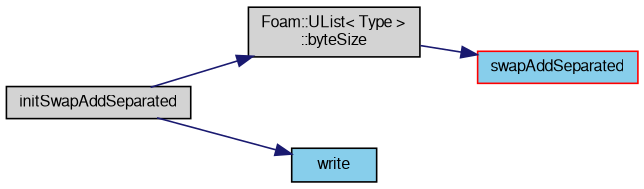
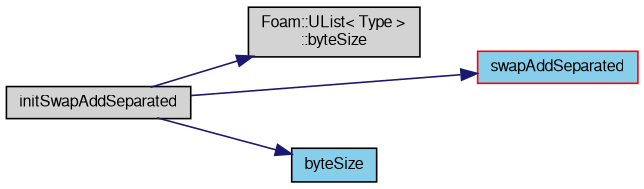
(441, 49) -> (326, 85)
(334, 165) -> (334, 165)
